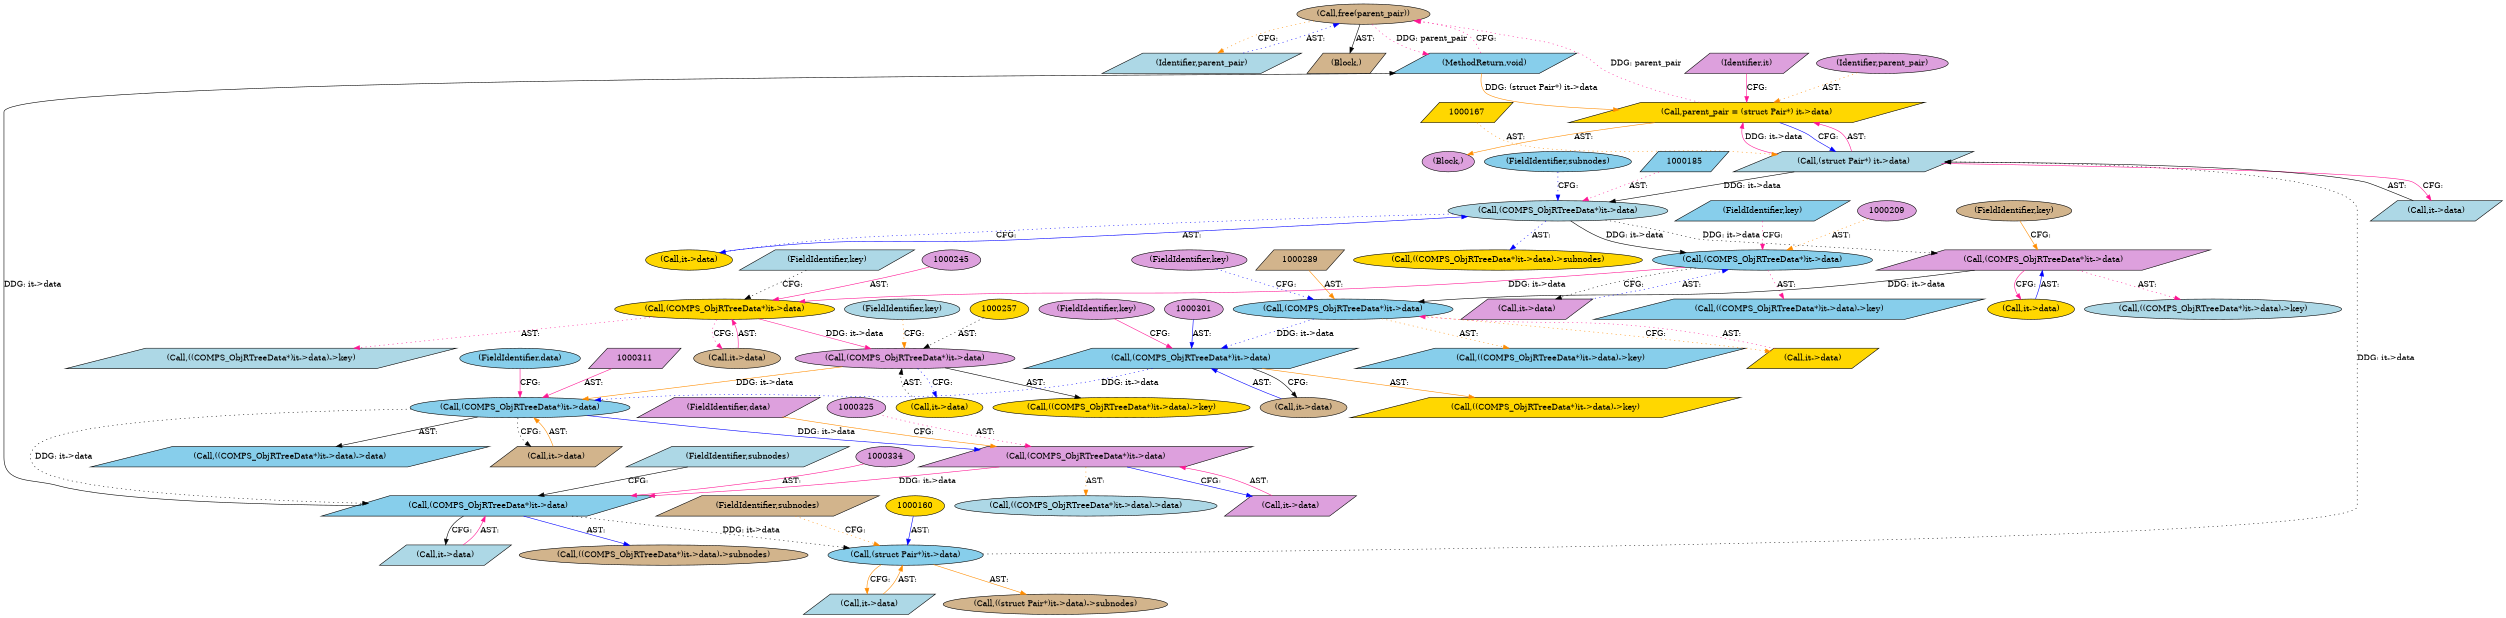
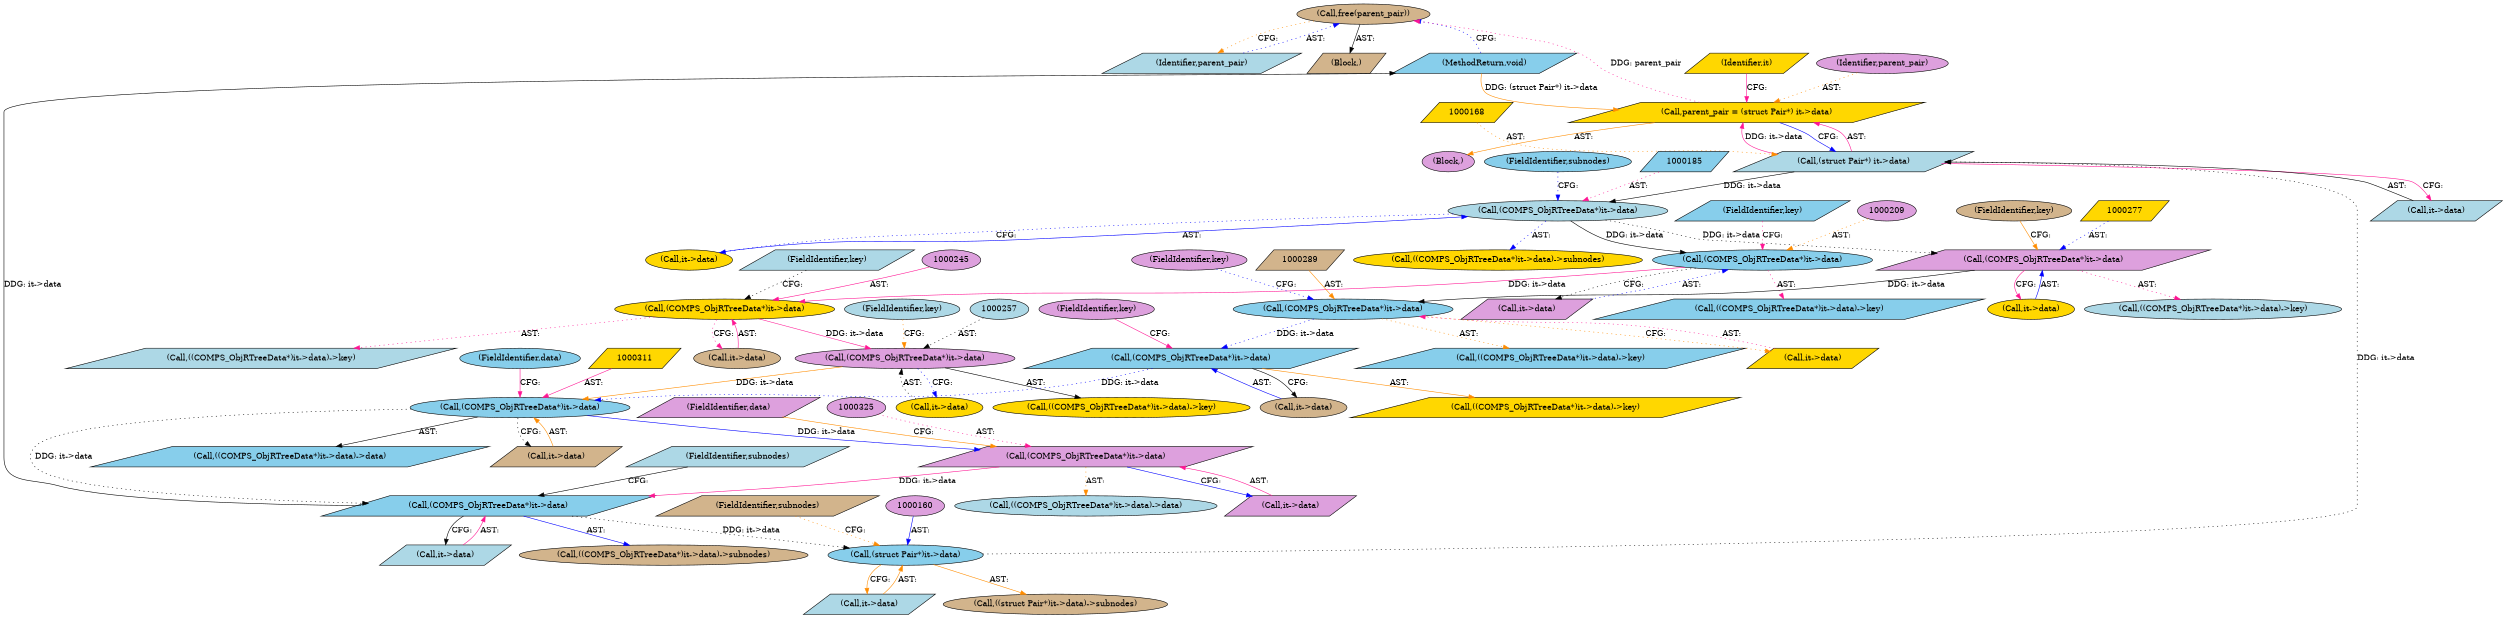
(1461, 31) -> (1461, 31)
(1396, 43) -> none
(1747, 63) -> (1747, 63)
(1467, 112) -> (1467, 112)
none -> (2125, 211)
(999, 309) -> (999, 309)
(1194, 309) -> none
(635, 358) -> (635, 358)
(885, 457) -> none
(915, 506) -> (915, 506)
